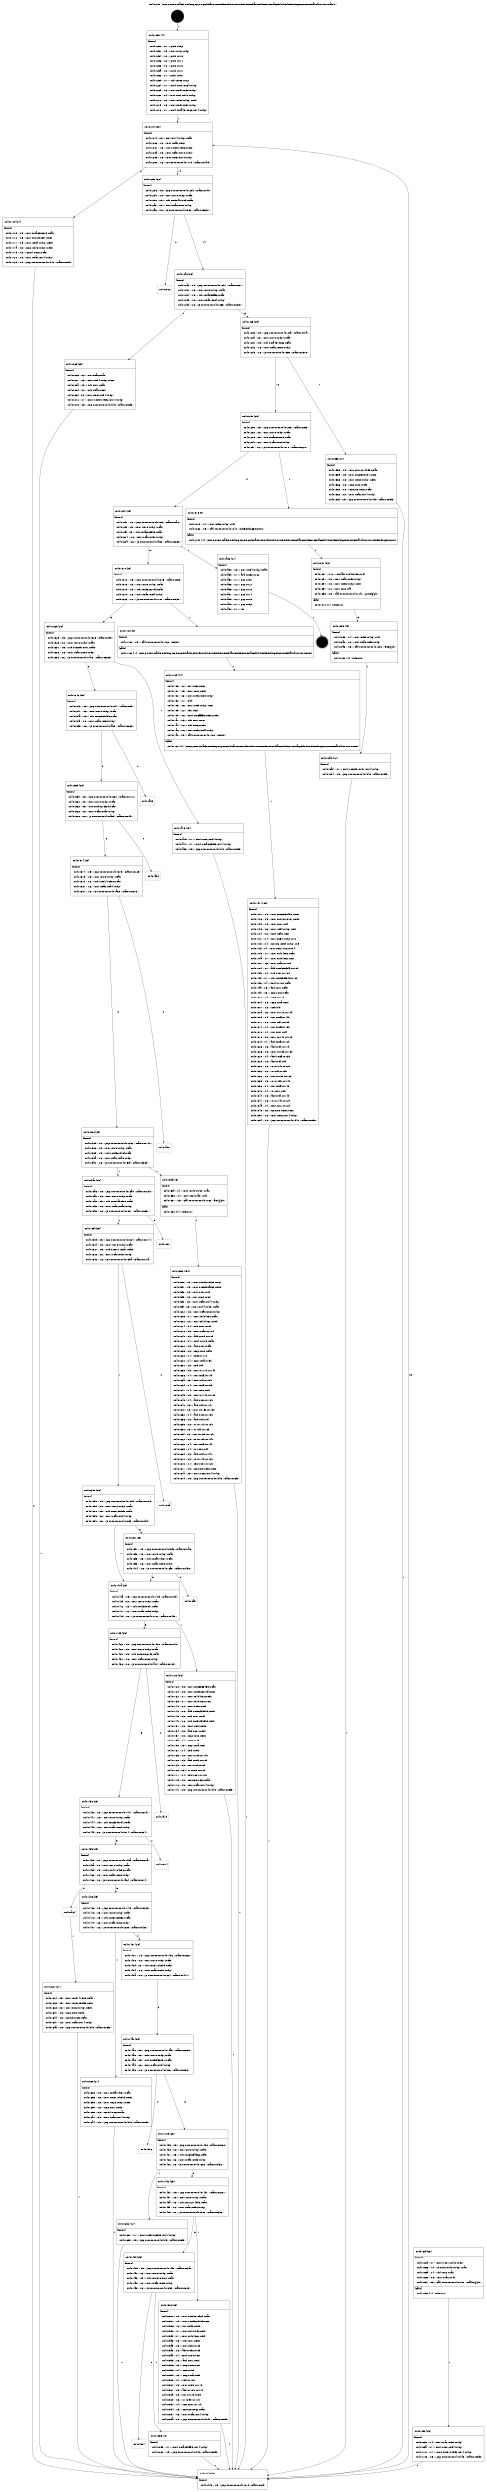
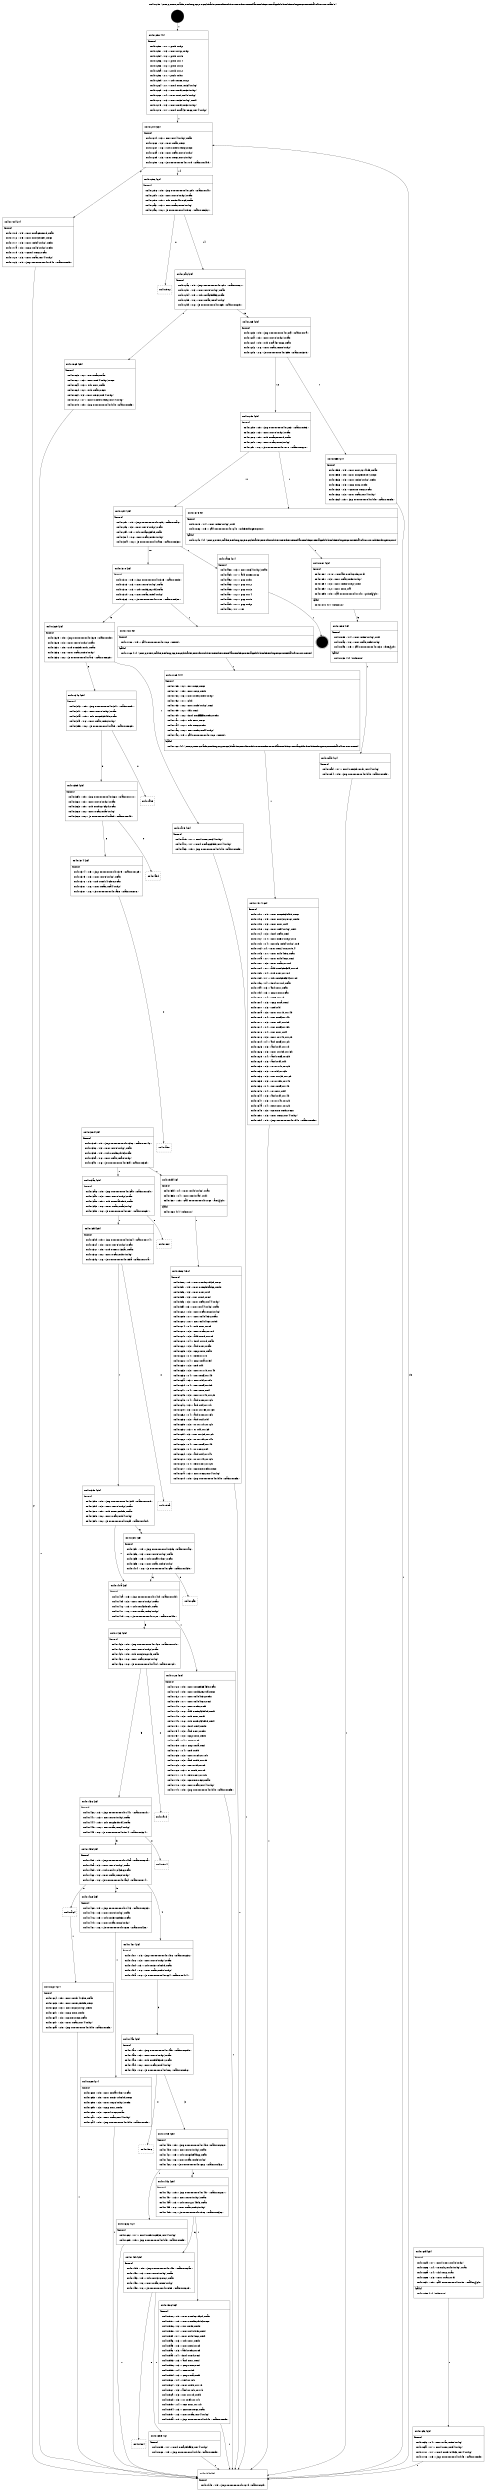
(112, 1011) -> none
(136, 1936) -> (159, 1910)
